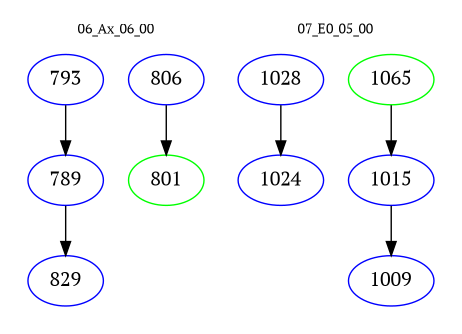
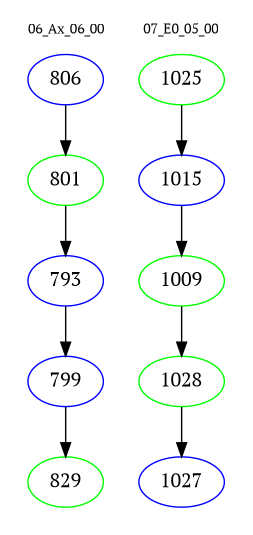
(281, 80) -> (182, 381)
(391, 80) -> (182, 80)
(66, 180) -> (66, 381)
(281, 180) -> (182, 482)
none -> (66, 224)
(66, 281) -> (66, 482)
(391, 281) -> (182, 281)
none -> (182, 324)
